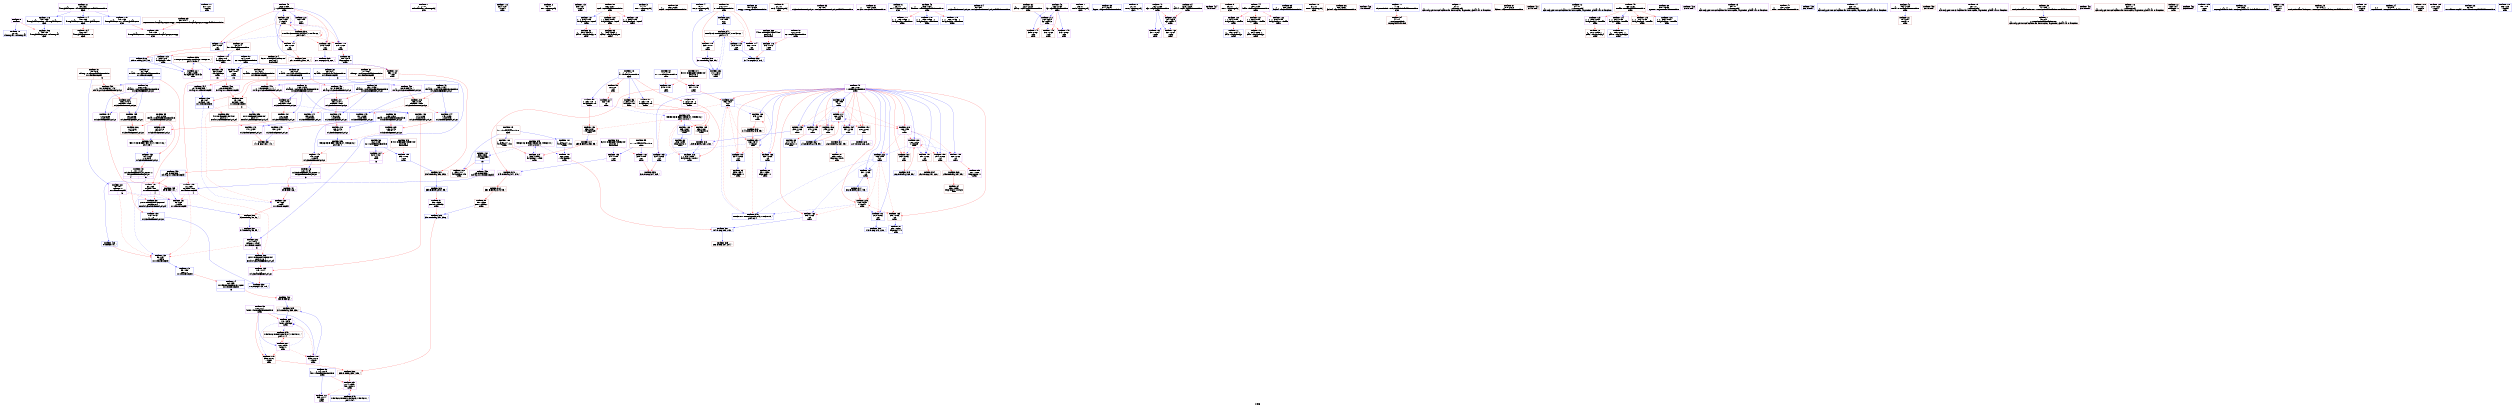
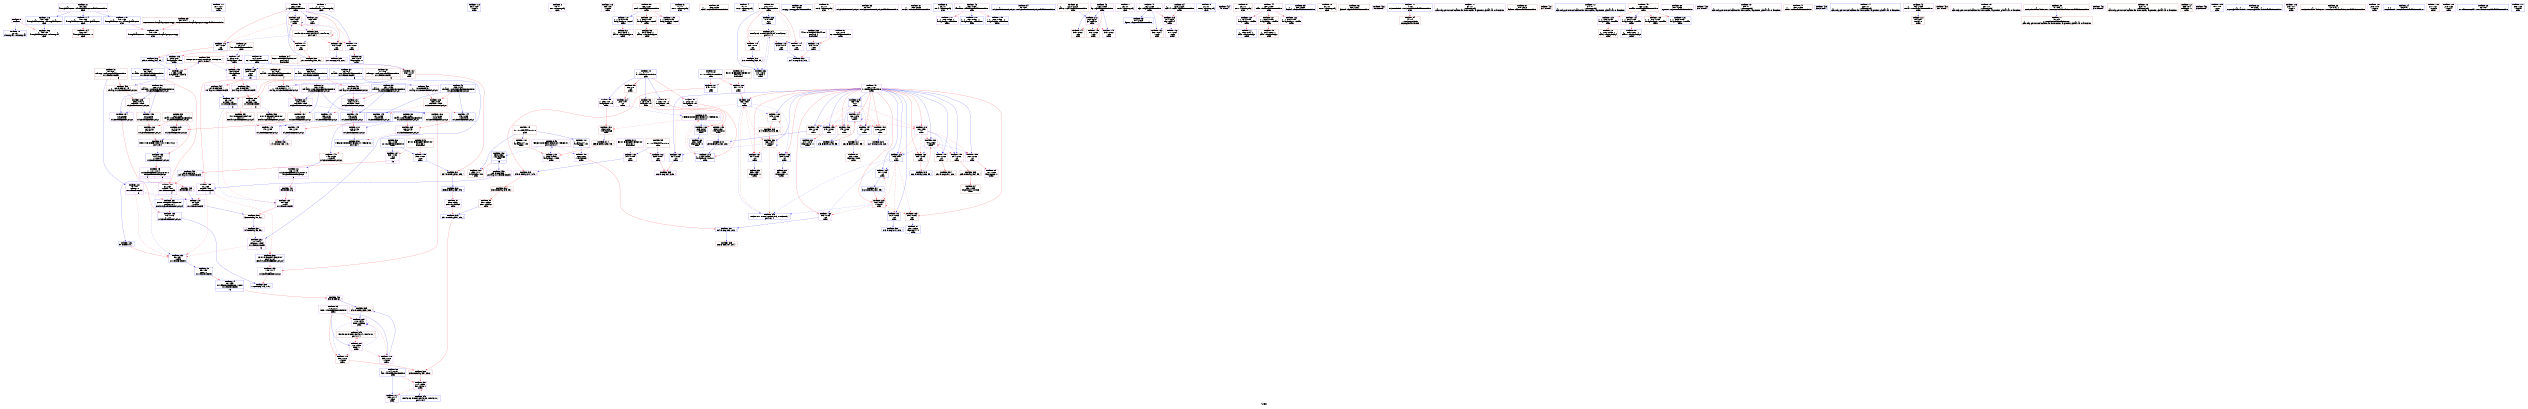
(1156, 20) -> (1144, 14)
